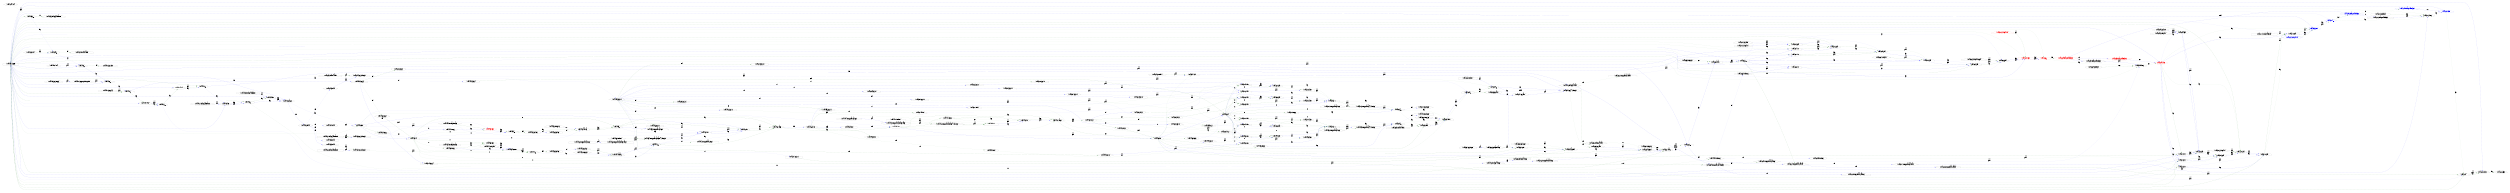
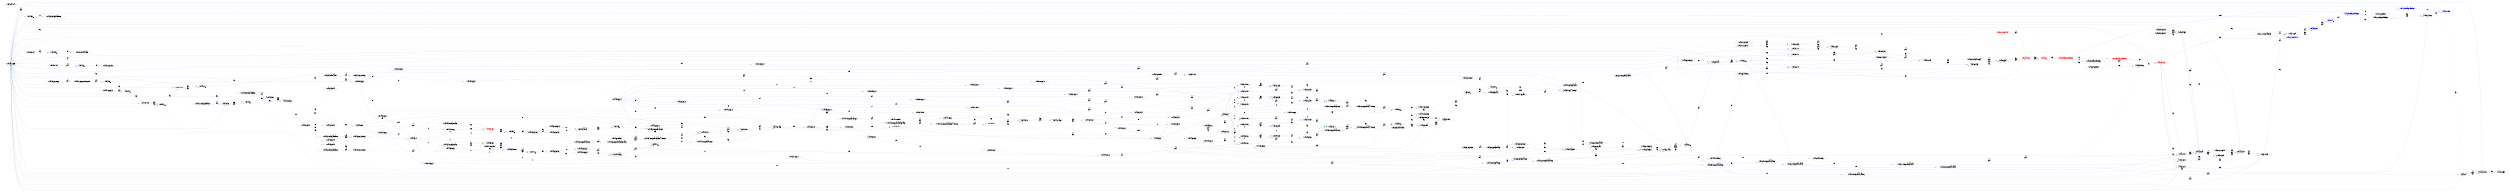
(1715, 165) -> (1715, 165)
